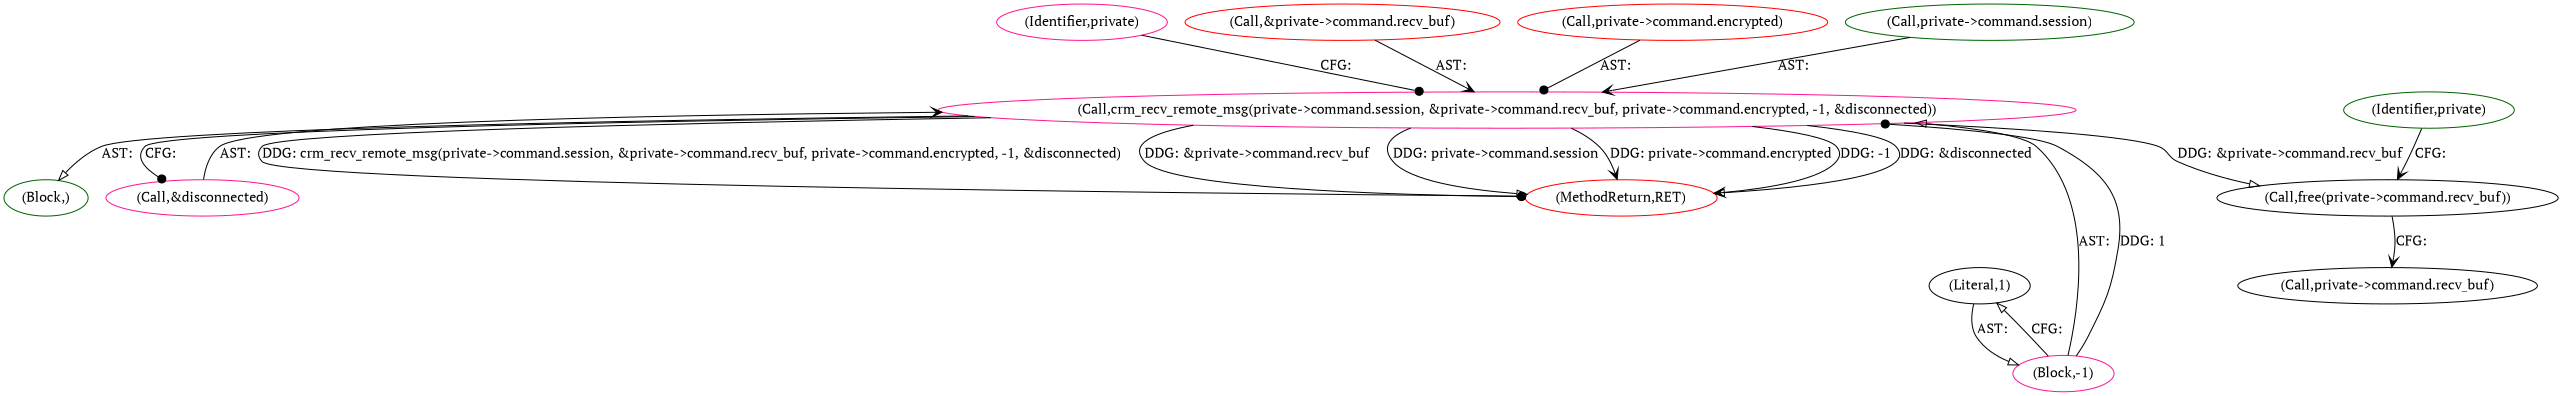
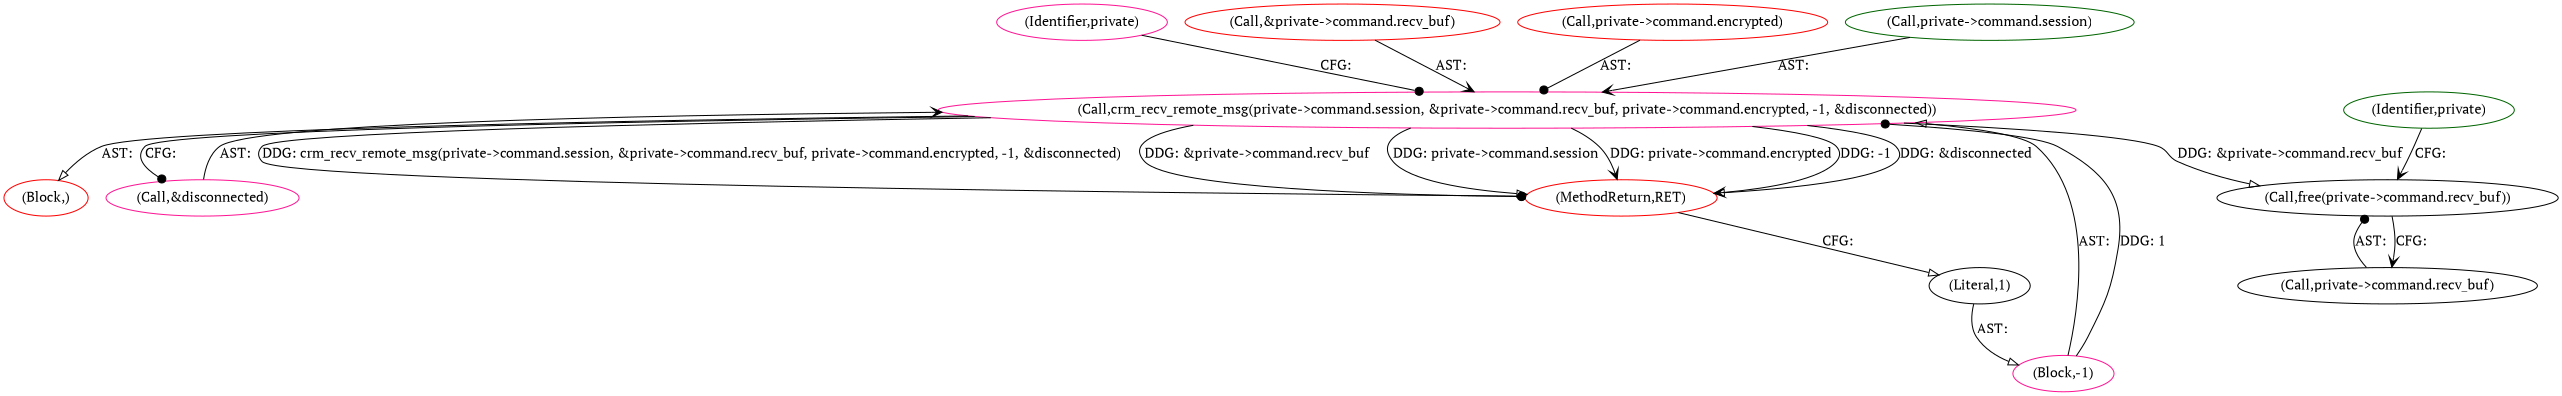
(46, 198) -> (46, 198)
none -> (2354, 246)
(2027, 333) -> (1804, 243)
